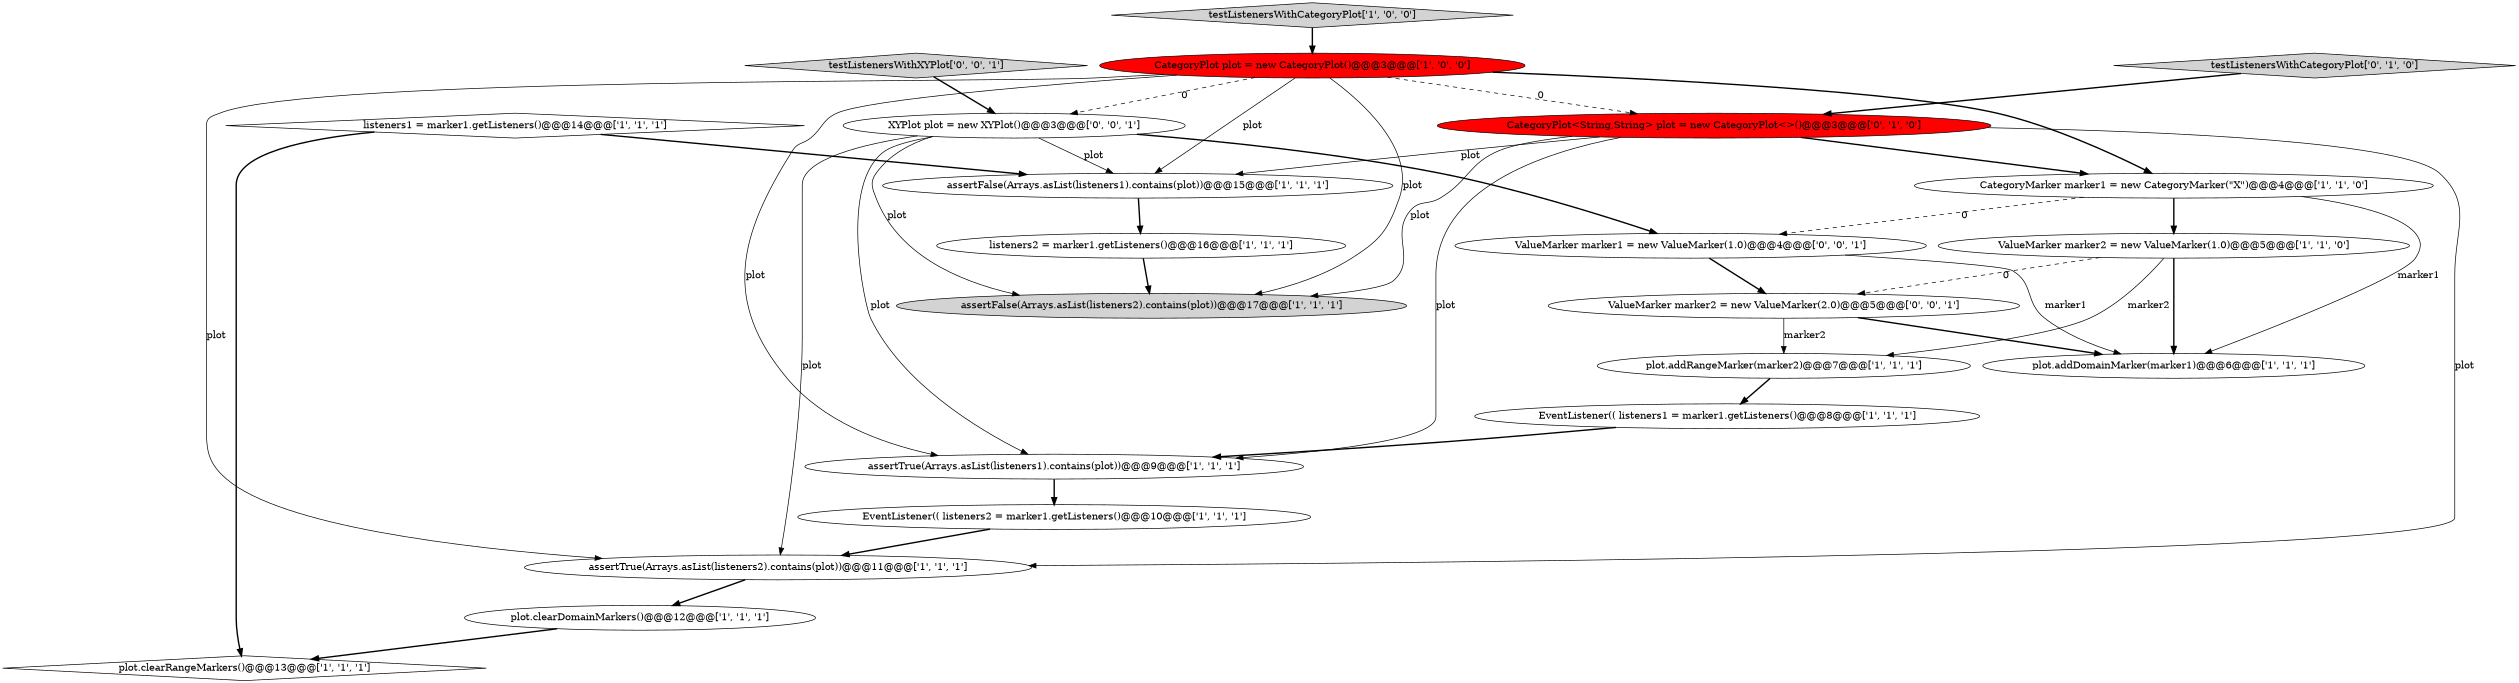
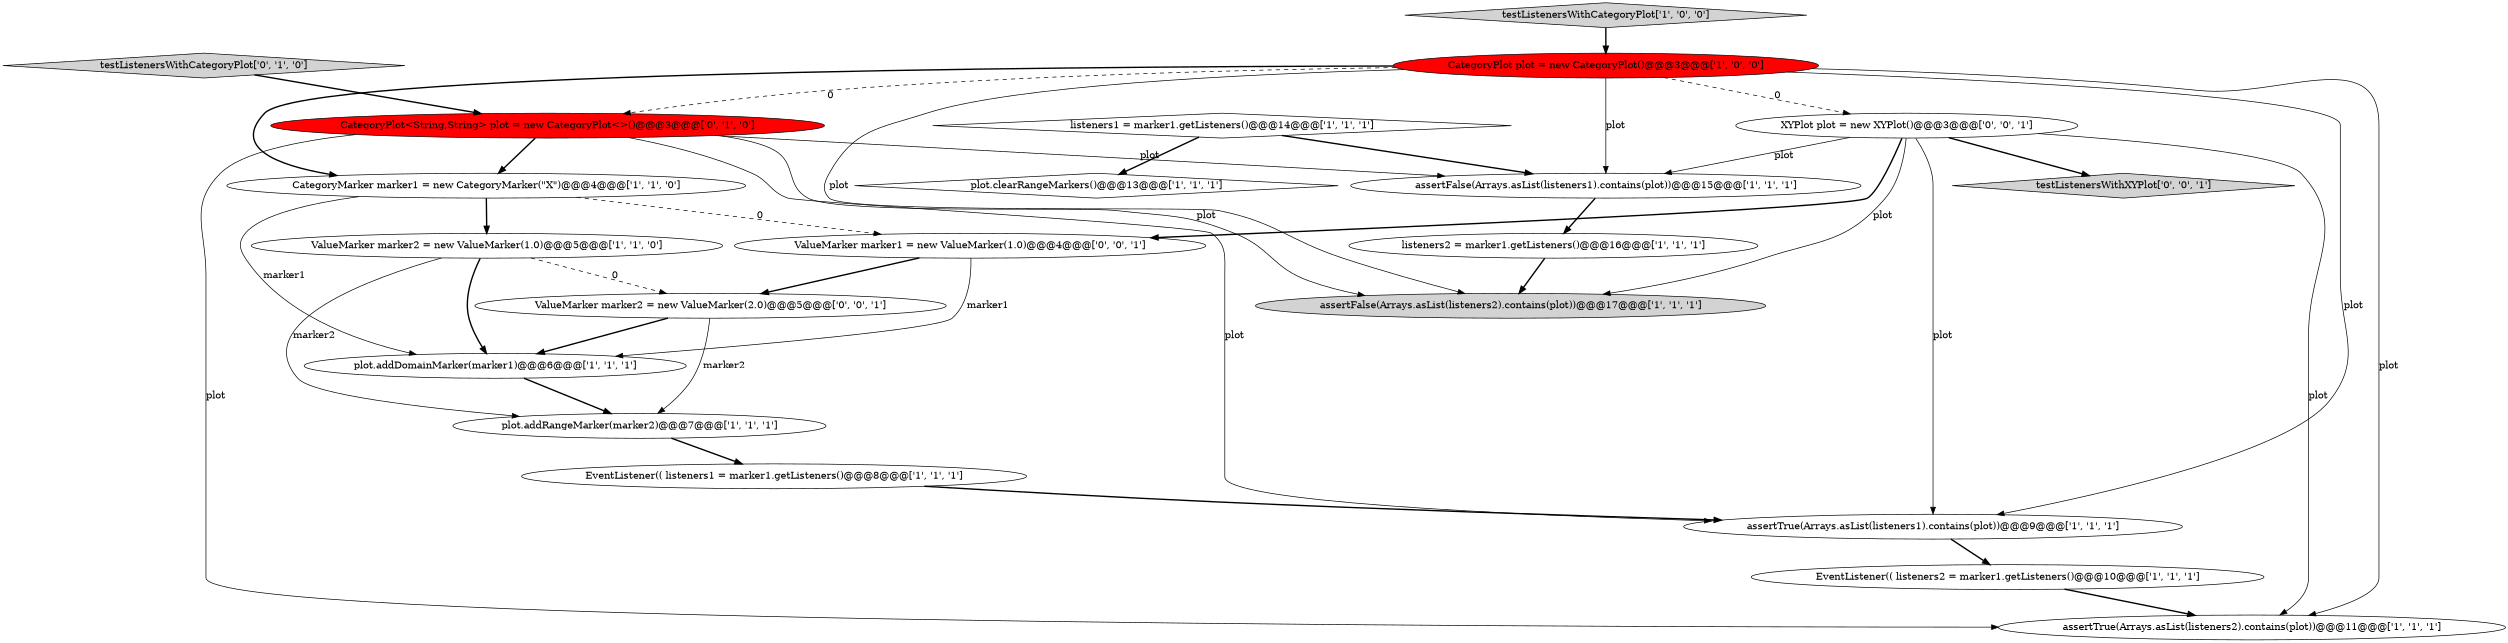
(954, 89) -> (2016, 156)
none -> (564, 395)
(640, 618) -> none
